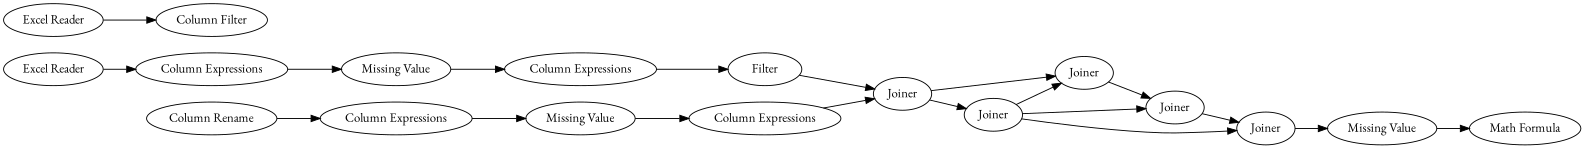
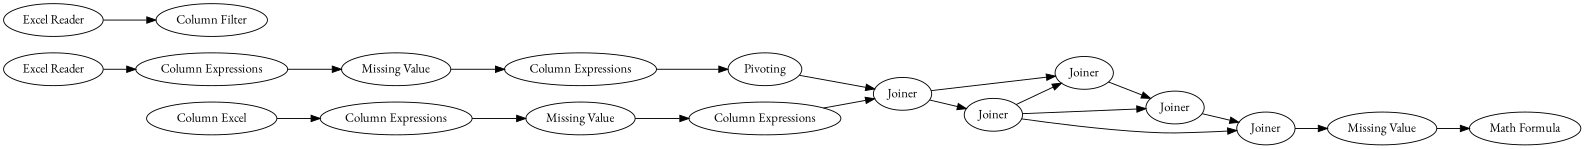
(765, 69) -> (765, 69)
(212, 118) -> (212, 118)
